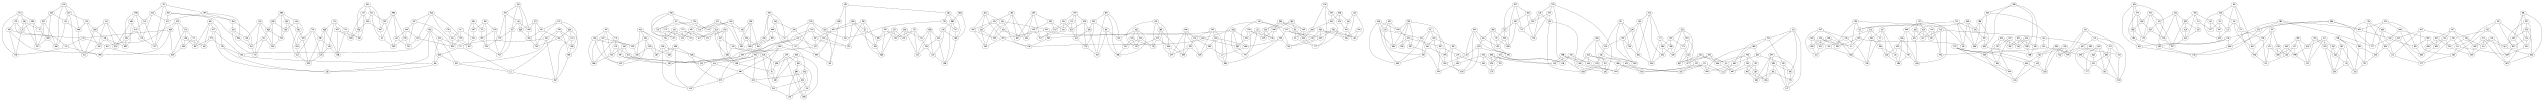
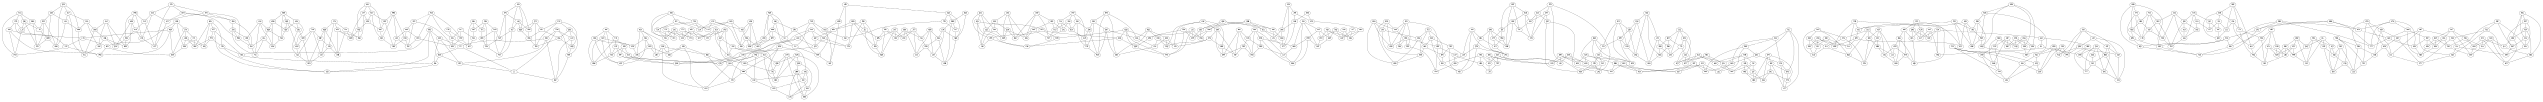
(1348, 21) -> none
